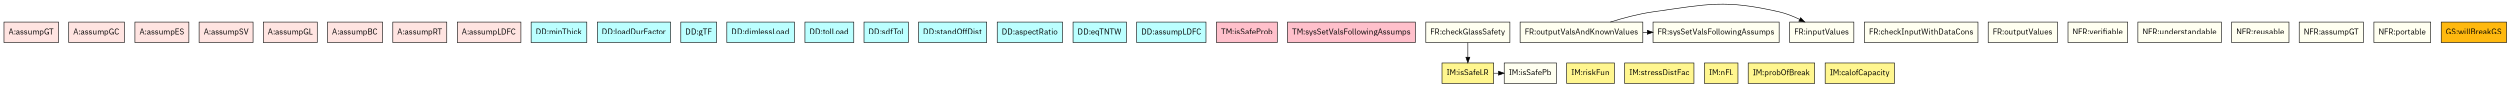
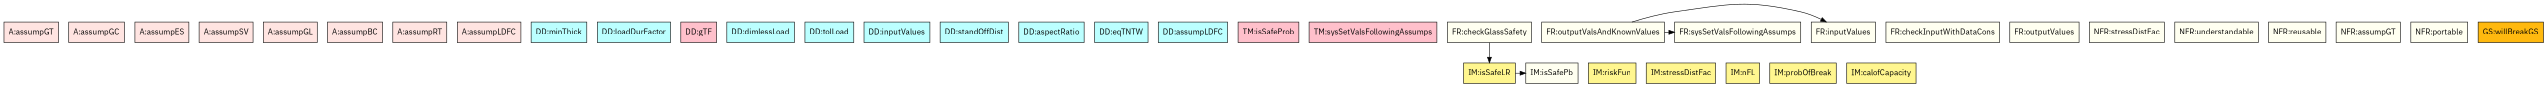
(699, 32) -> (699, 32)
(886, 32) -> (897, 32)
(2098, 32) -> (2127, 32)
